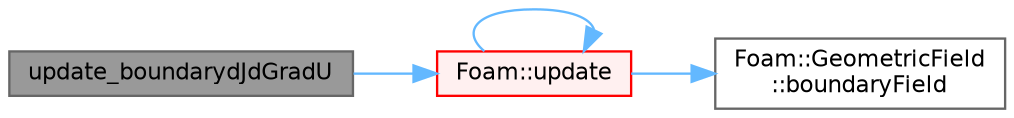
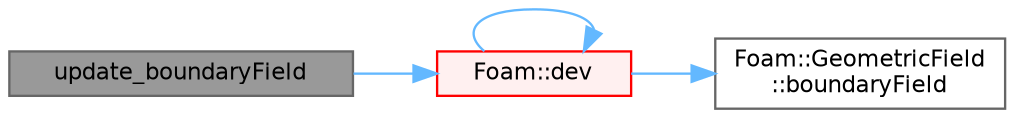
(181, 74) -> (181, 74)
(534, 74) -> (534, 74)
